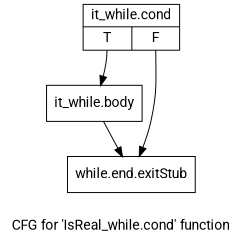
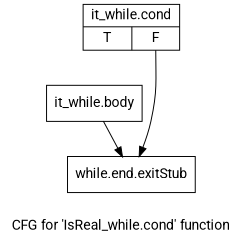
(106, 63) -> none
